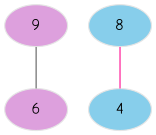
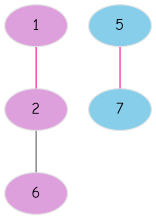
(36, 26) -> (36, 110)
none -> (36, 26)
(120, 26) -> (120, 26)
(120, 110) -> (120, 110)
